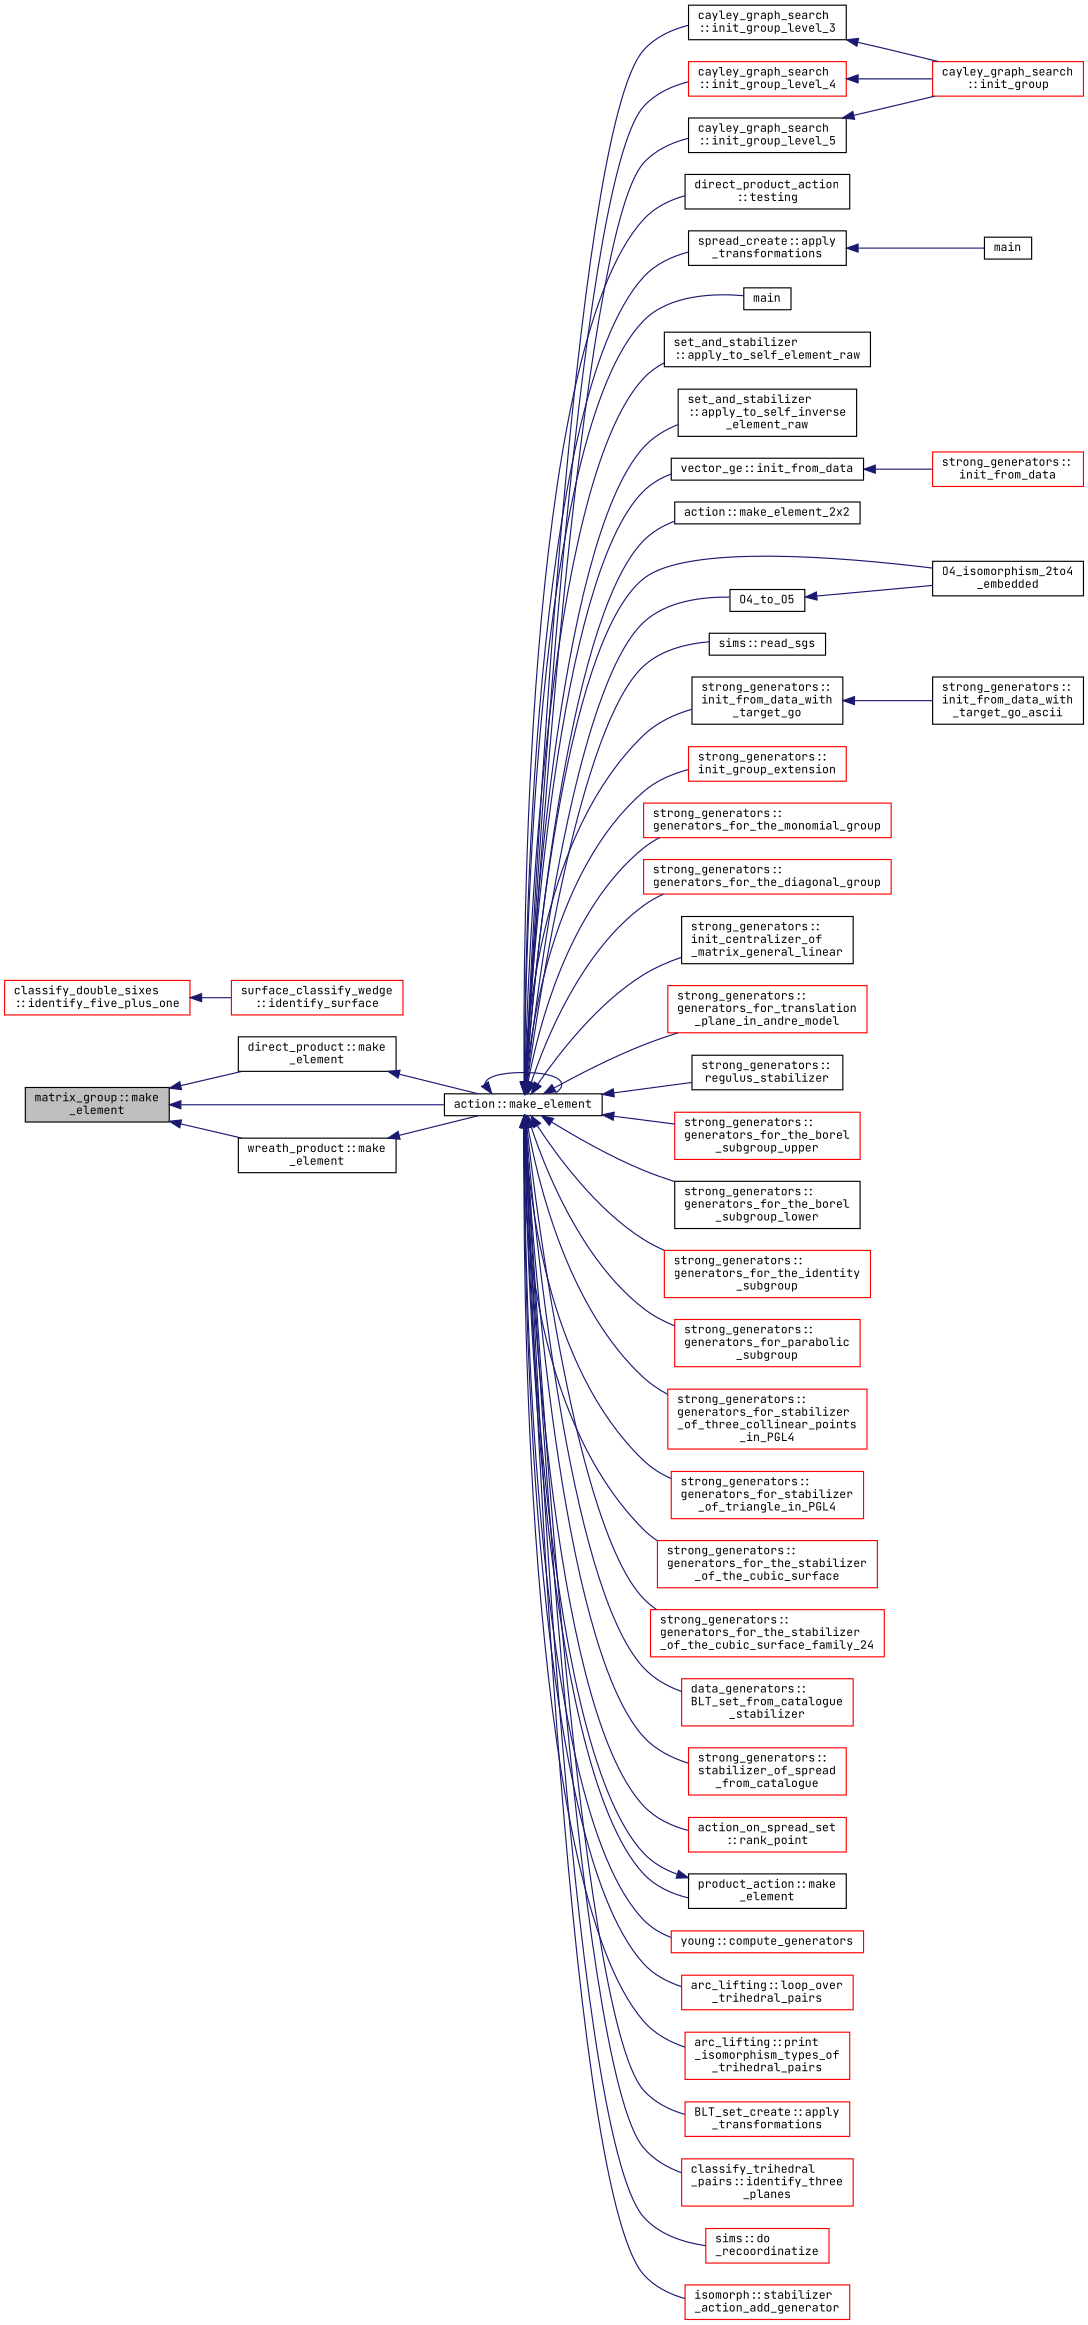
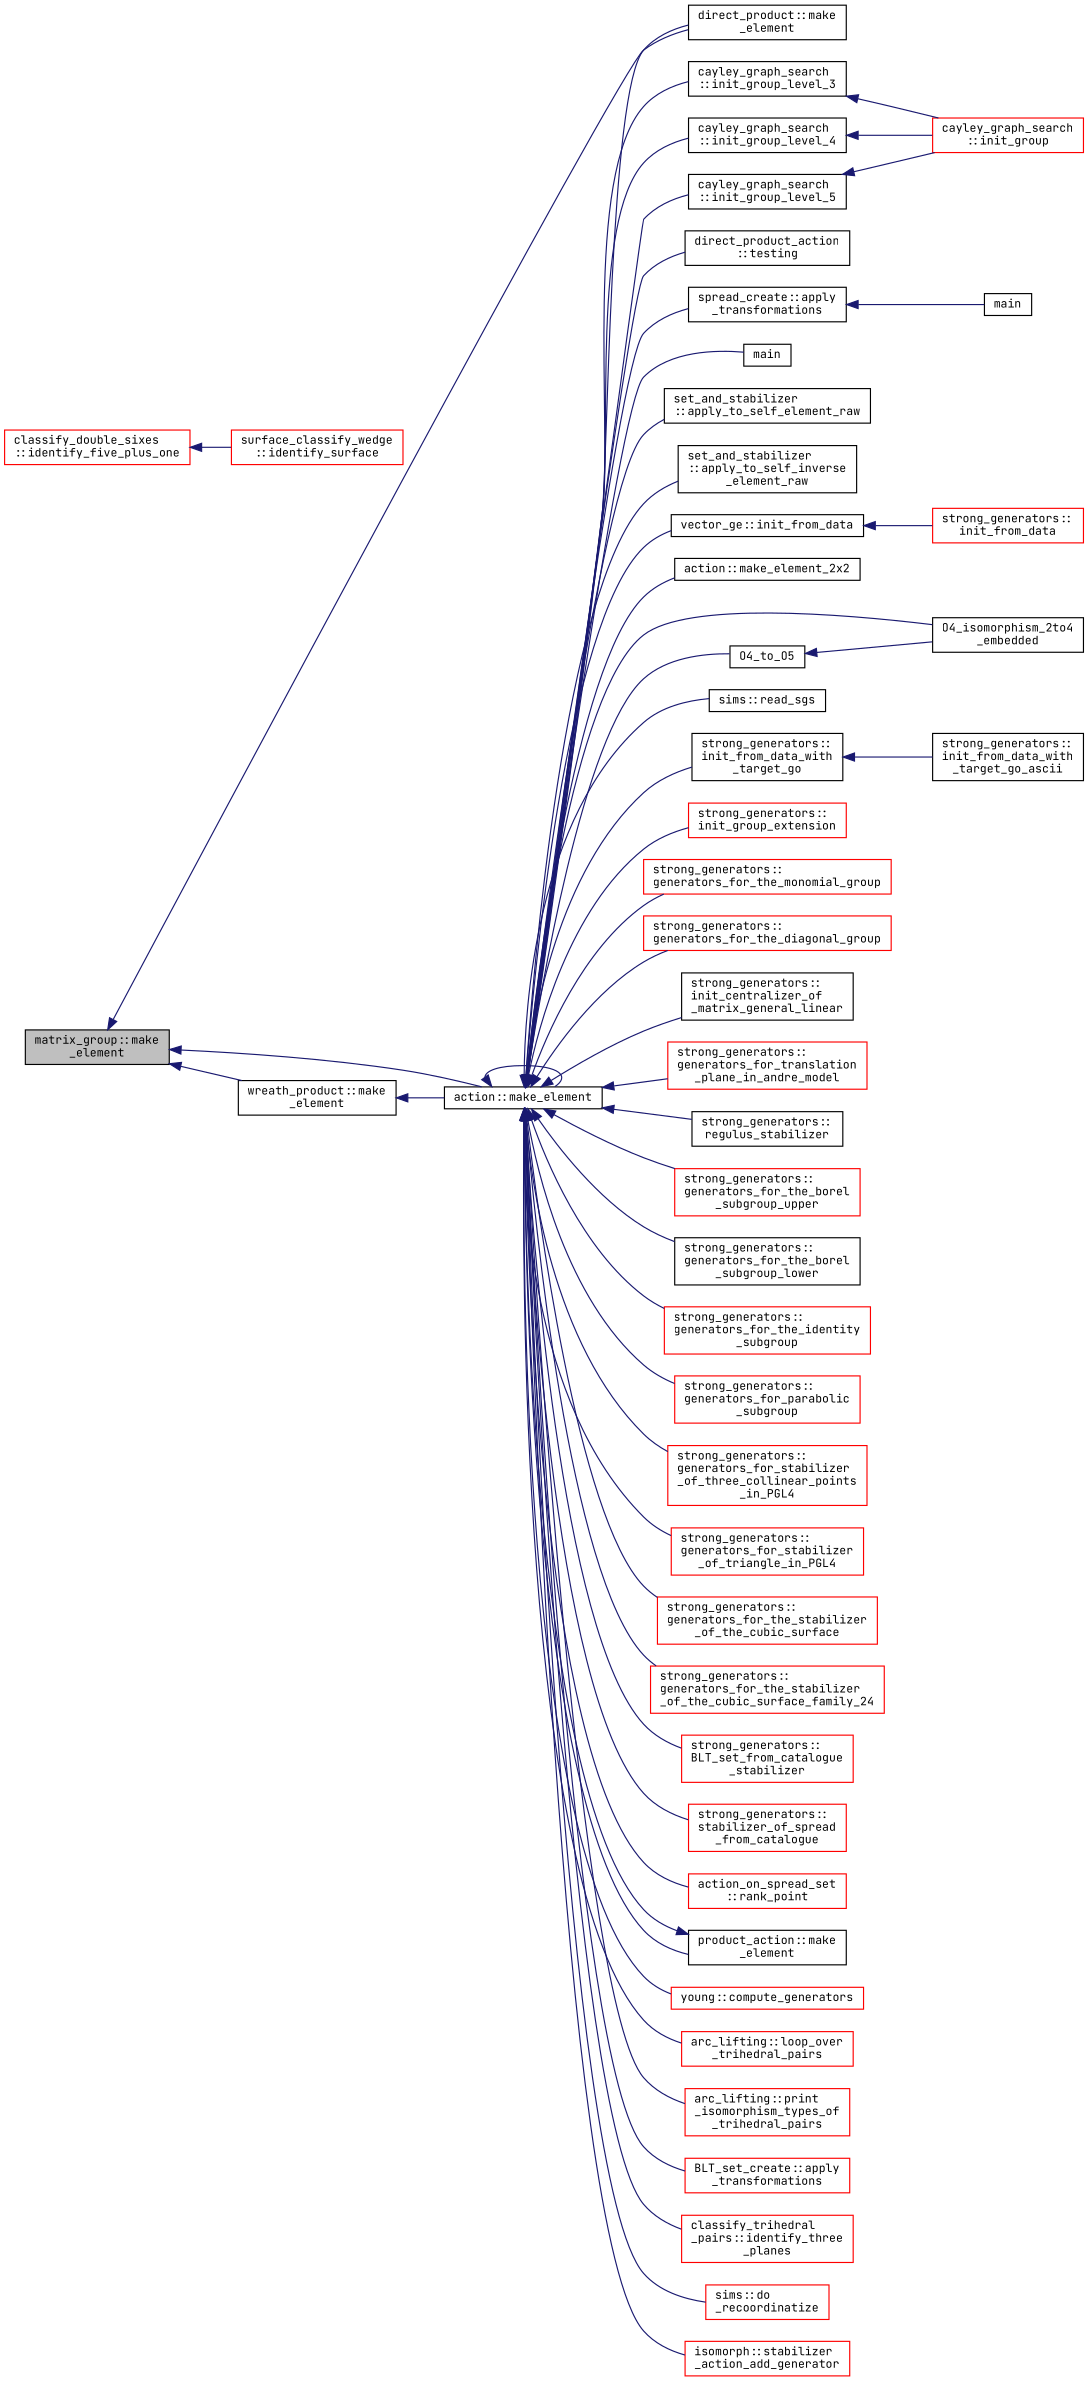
(767, 79) -> (767, 135)
(439, 1084) -> (600, 537)
(767, 1702) -> (767, 1759)
